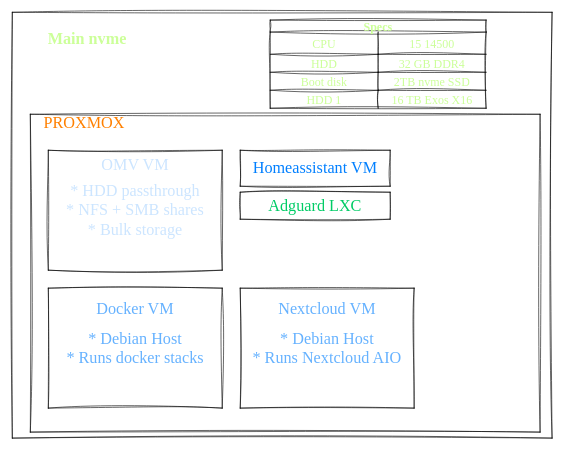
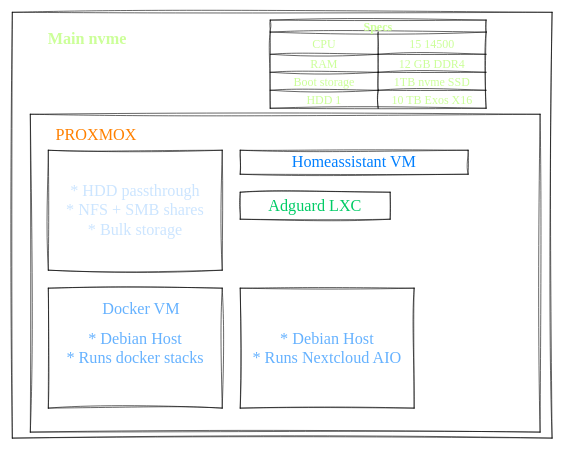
(324, 63) -> (324, 63)
(432, 63) -> (432, 63)
(324, 81) -> (324, 81)
(432, 81) -> (432, 81)
(432, 99) -> (432, 99)
(84, 123) -> (96, 135)
(135, 165) -> none
(315, 168) -> (354, 162)
(135, 309) -> (141, 309)
(327, 309) -> none
